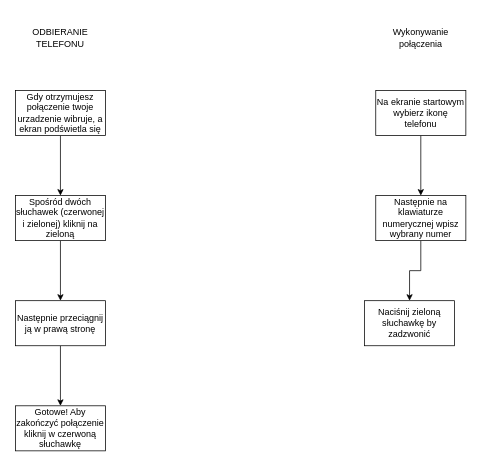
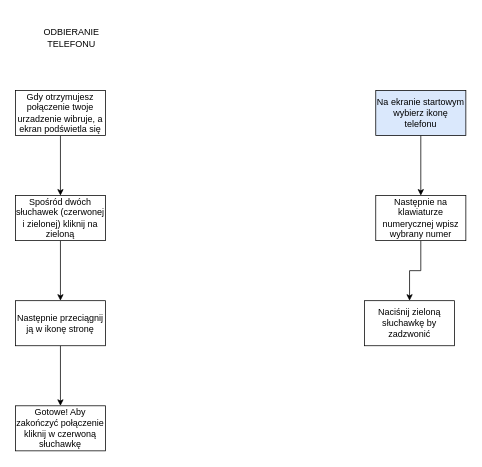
(60, 38) -> (72, 38)
(420, 38) -> none
(420, 113) -> (420, 113)
(60, 323) -> (60, 323)
